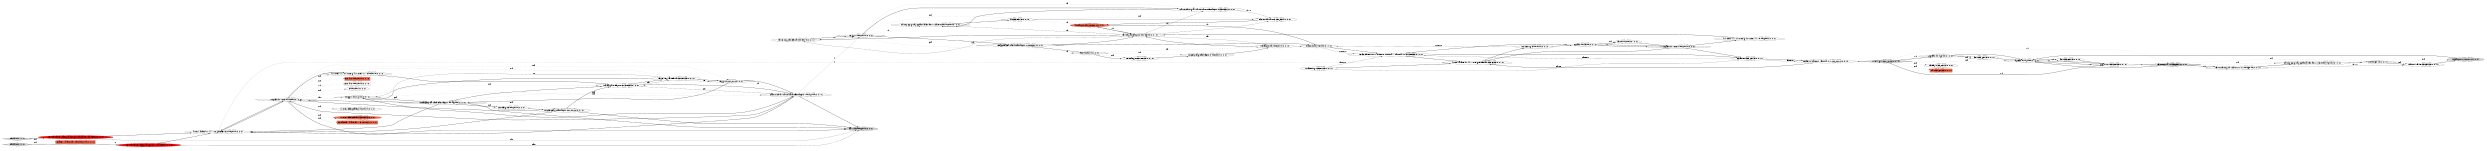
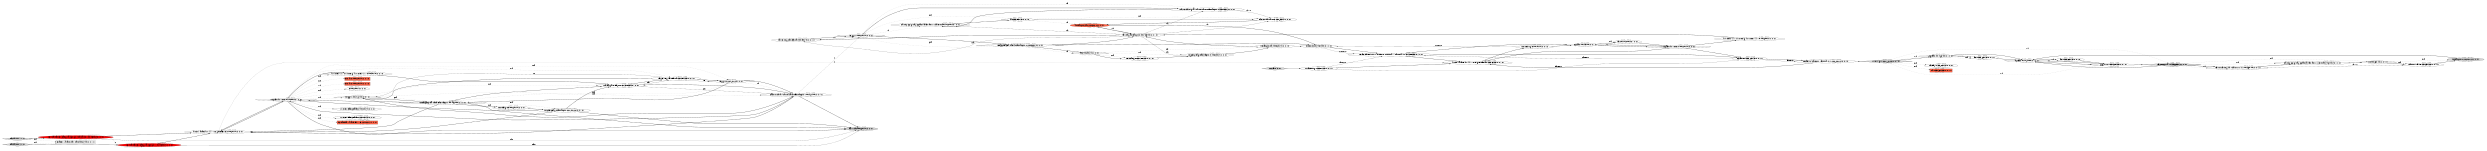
(1211, 39) -> (1164, 52)
(1958, 61) -> none
(1558, 67) -> (1558, 67)
none -> (1275, 69)
(1994, 75) -> (1994, 75)
(357, 84) -> (357, 84)
(320, 98) -> (320, 98)
(357, 118) -> (357, 118)
(76, 142) -> (76, 142)
